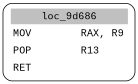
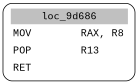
(69, 33) -> (69, 33)
